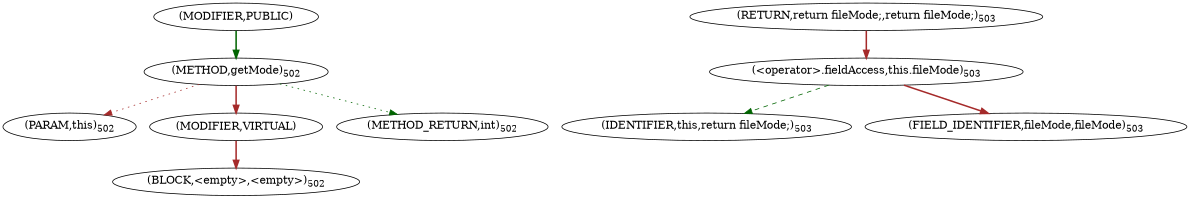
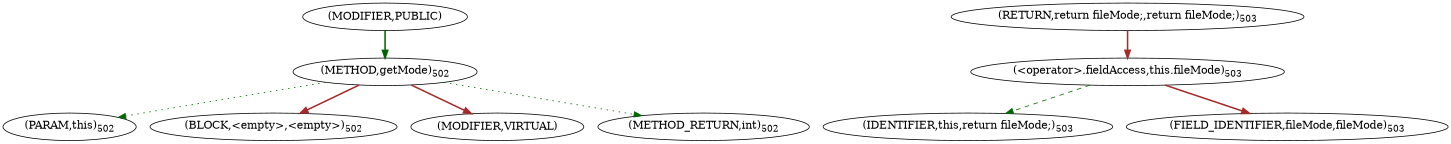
(155, 99) -> (226, 99)
(236, 151) -> (333, 98)
